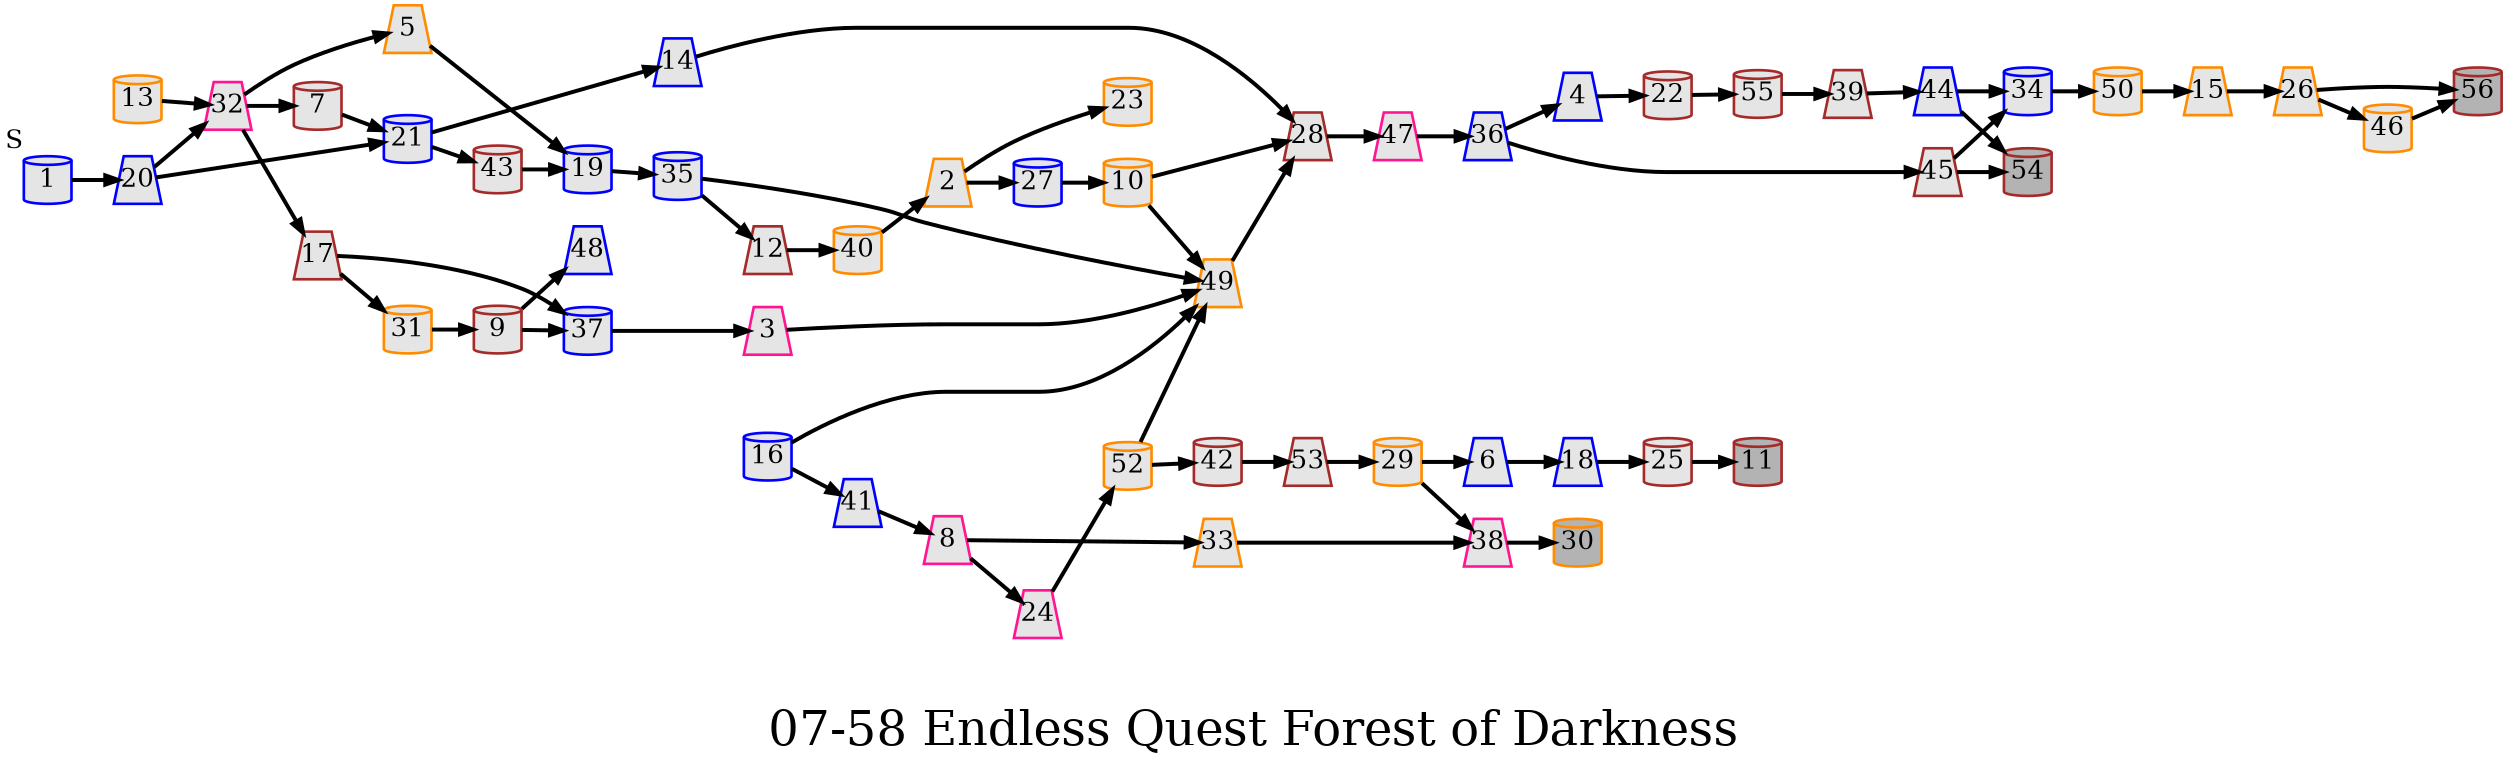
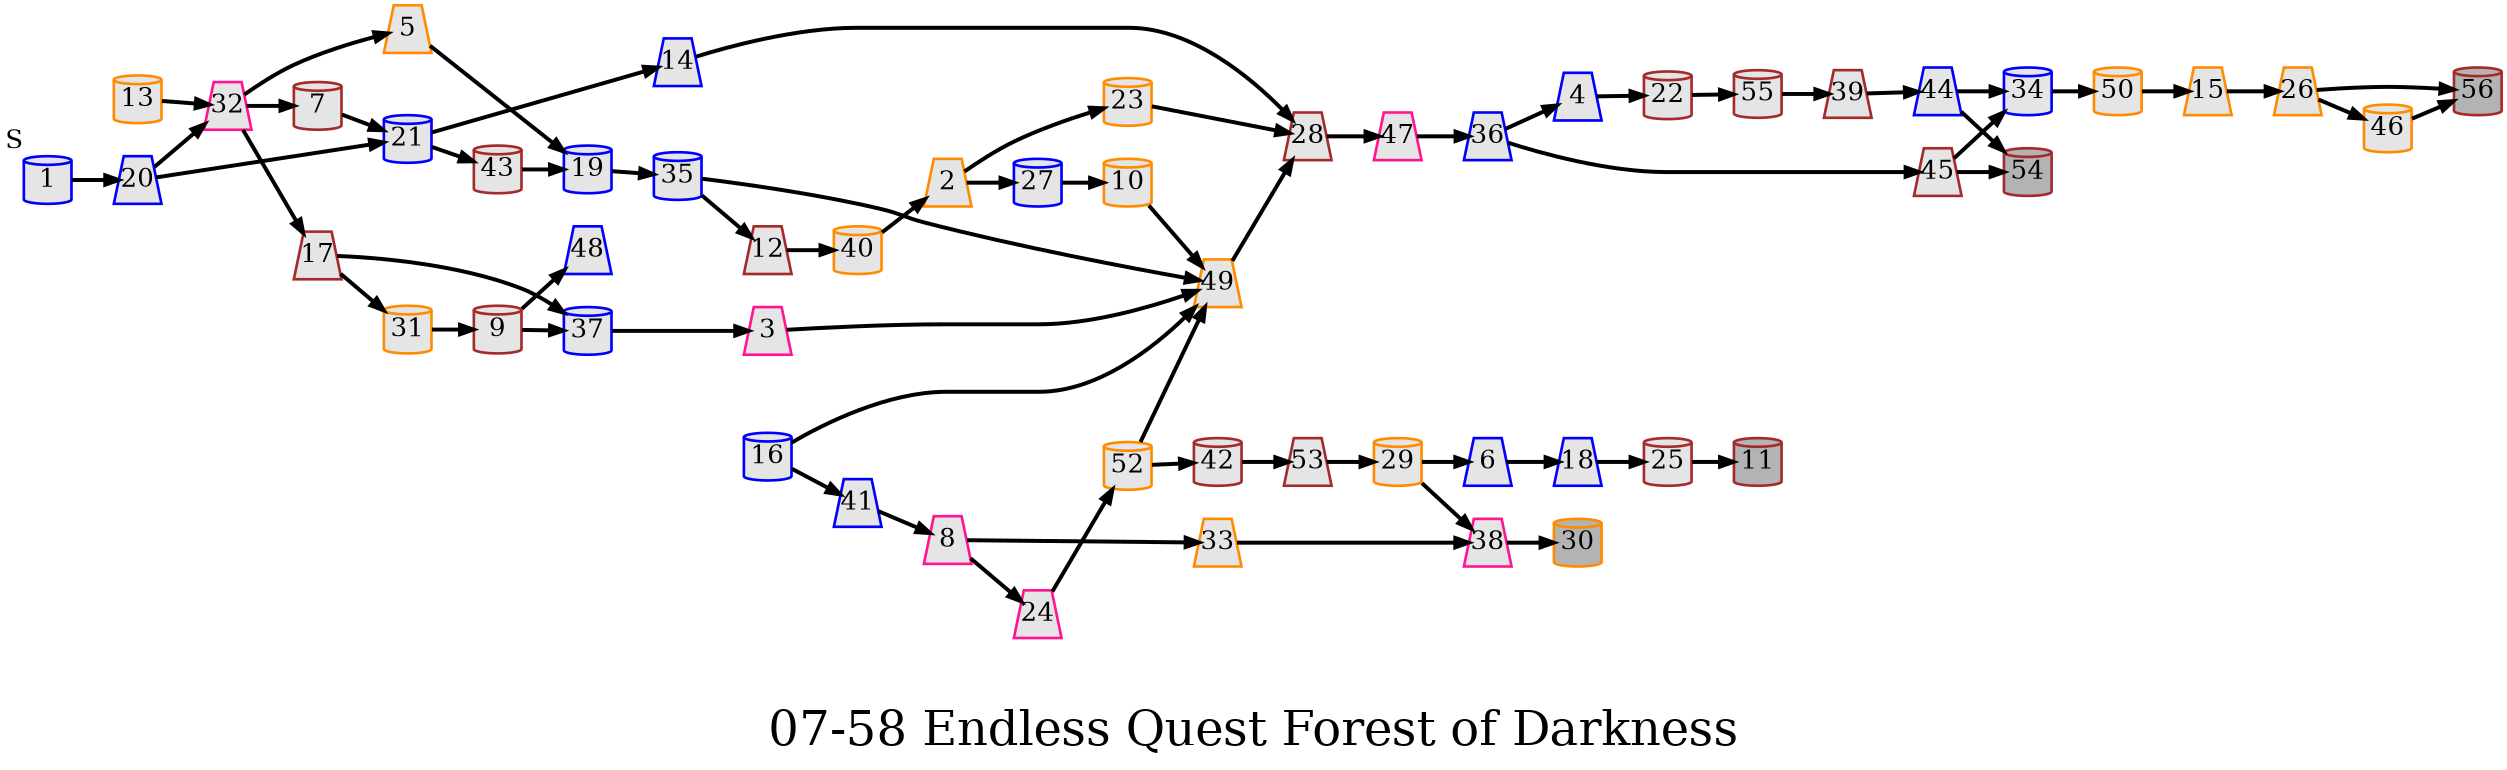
(1213, 161) -> (1214, 118)
